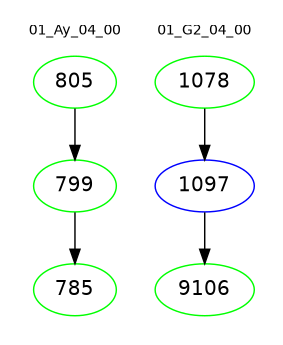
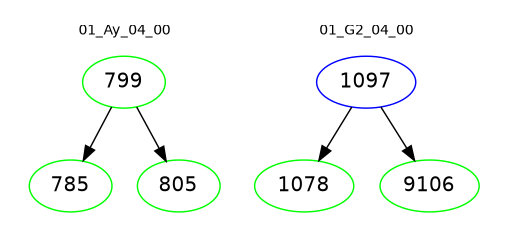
(75, 127) -> (148, 128)
(205, 127) -> (339, 128)
